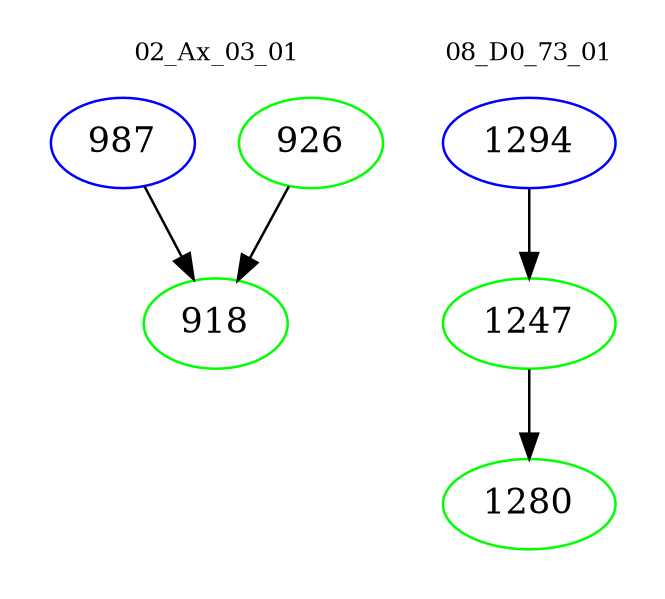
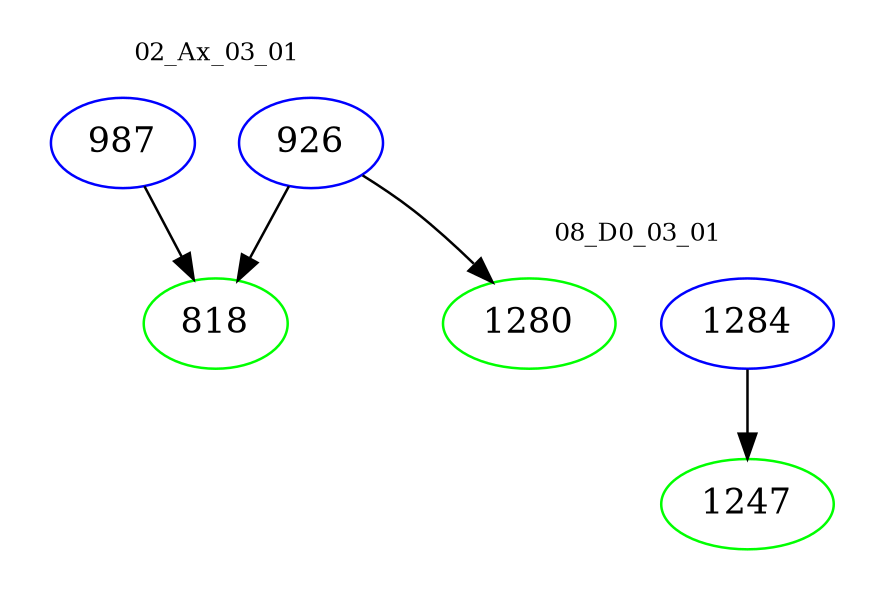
(529, 54) -> (638, 235)
(311, 143) -> (311, 143)
(529, 143) -> (747, 324)
(216, 324) -> (216, 324)
(529, 402) -> (440, 232)
